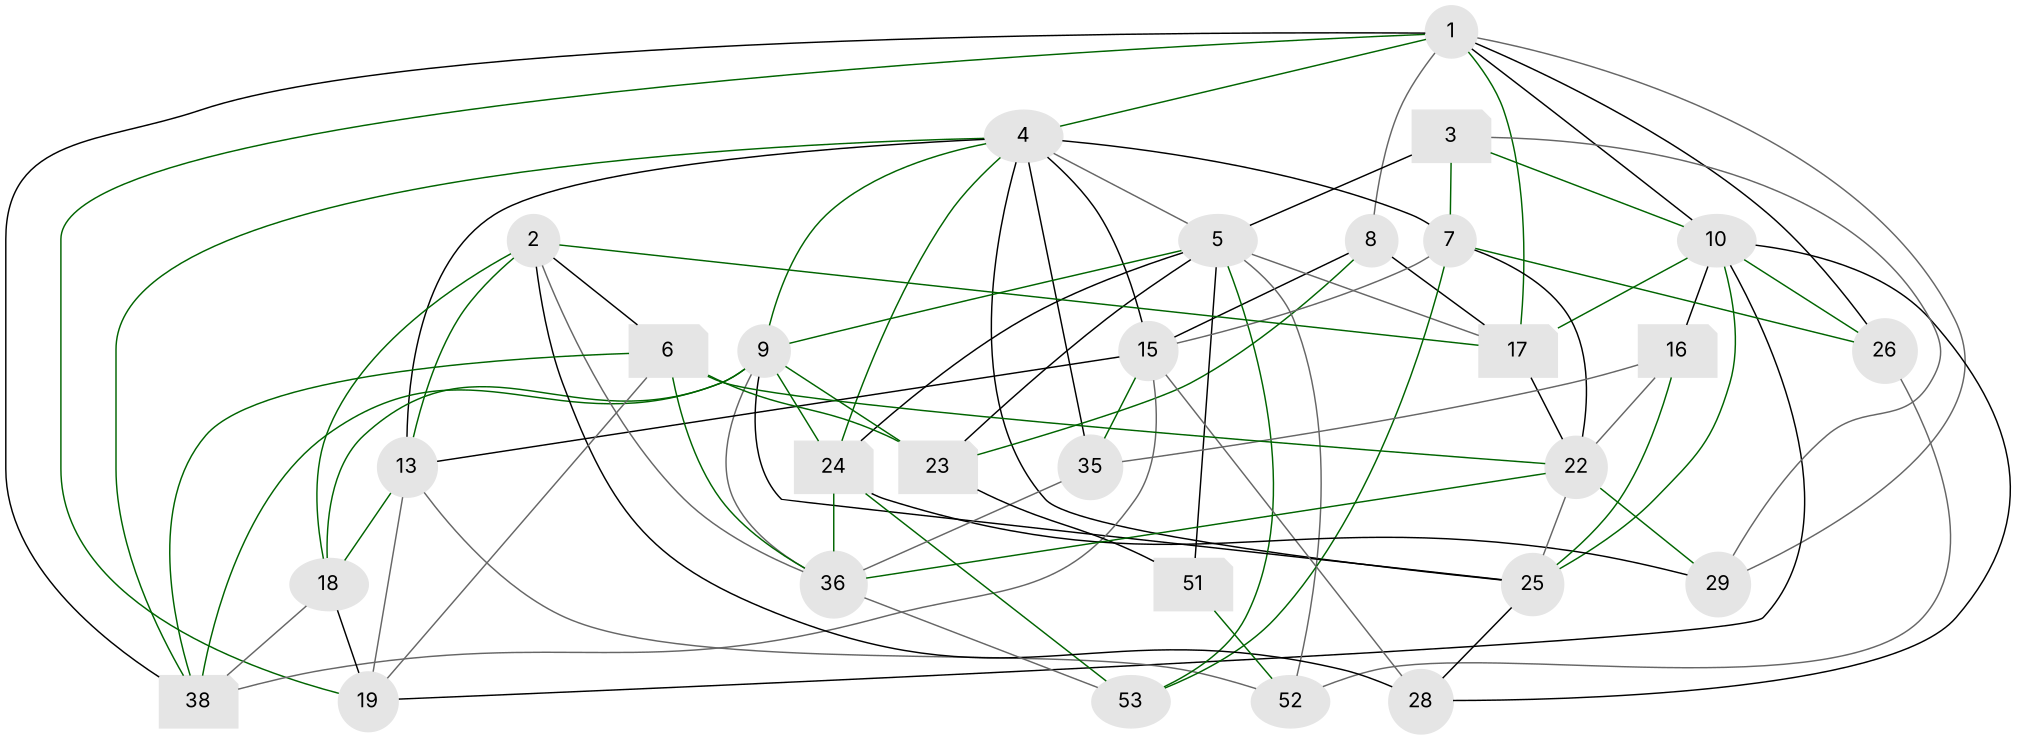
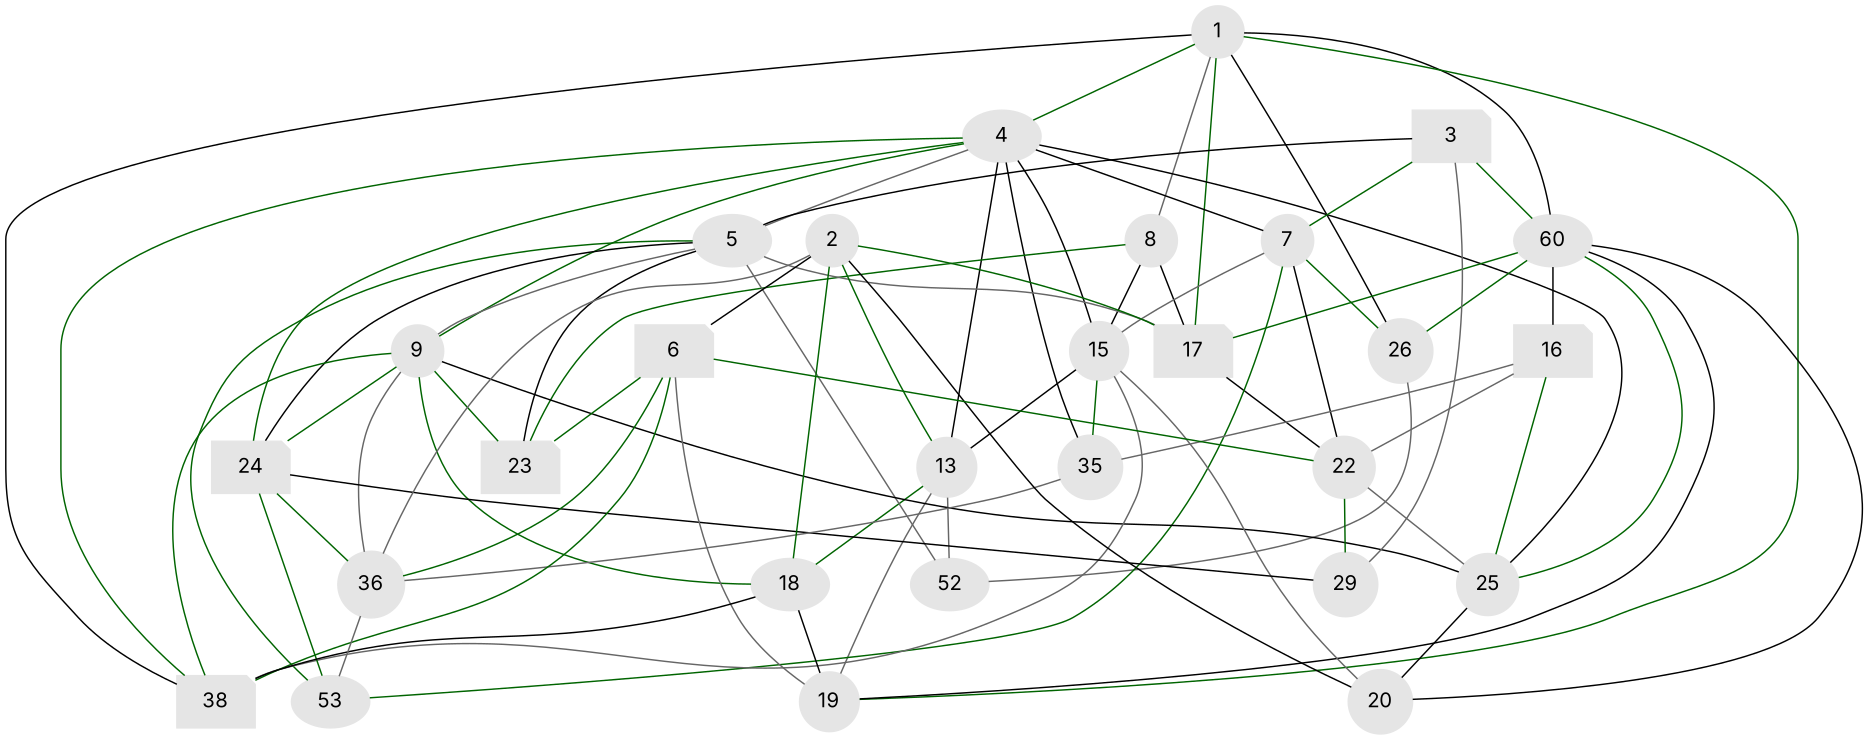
(1891, 234) -> none
(1717, 241) -> (1553, 241)
(966, 301) -> (563, 282)
(1223, 523) -> none
(1193, 585) -> none
(267, 641) -> (505, 636)
(1421, 702) -> (1380, 702)
